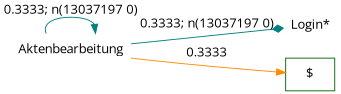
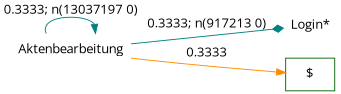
(207, 24) -> (207, 24)
